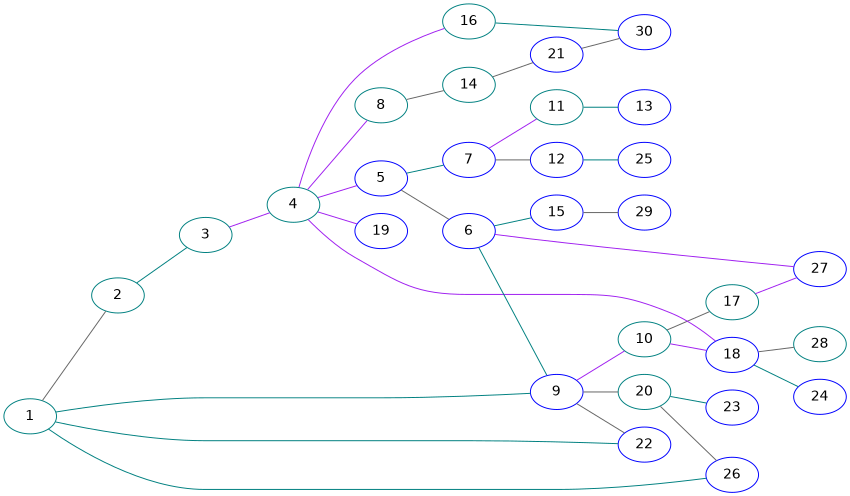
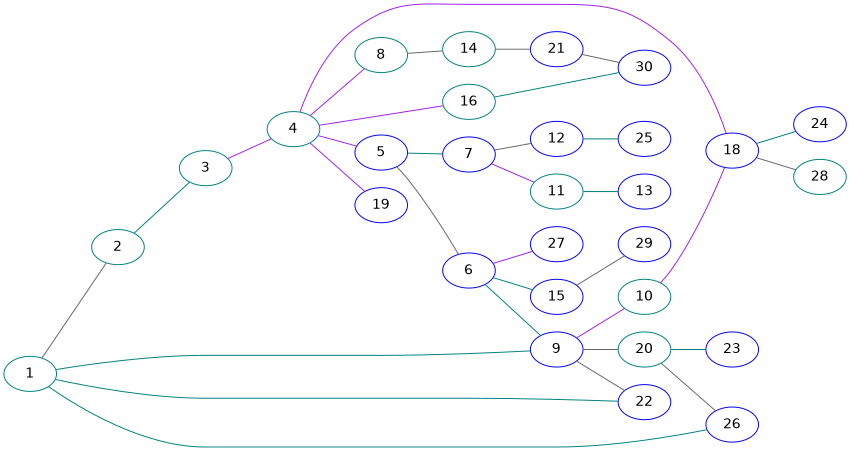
(732, 302) -> none
